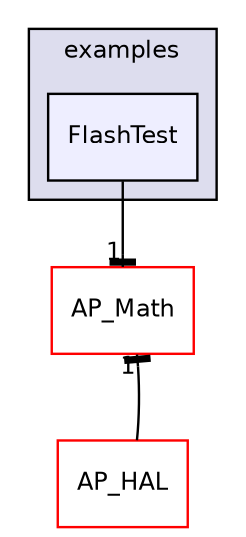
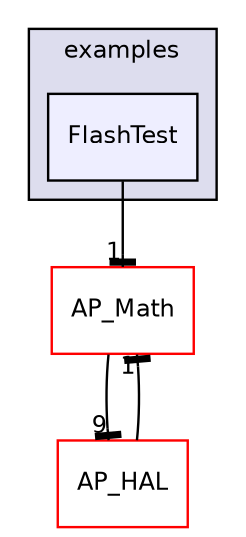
none -> (107, 391)
